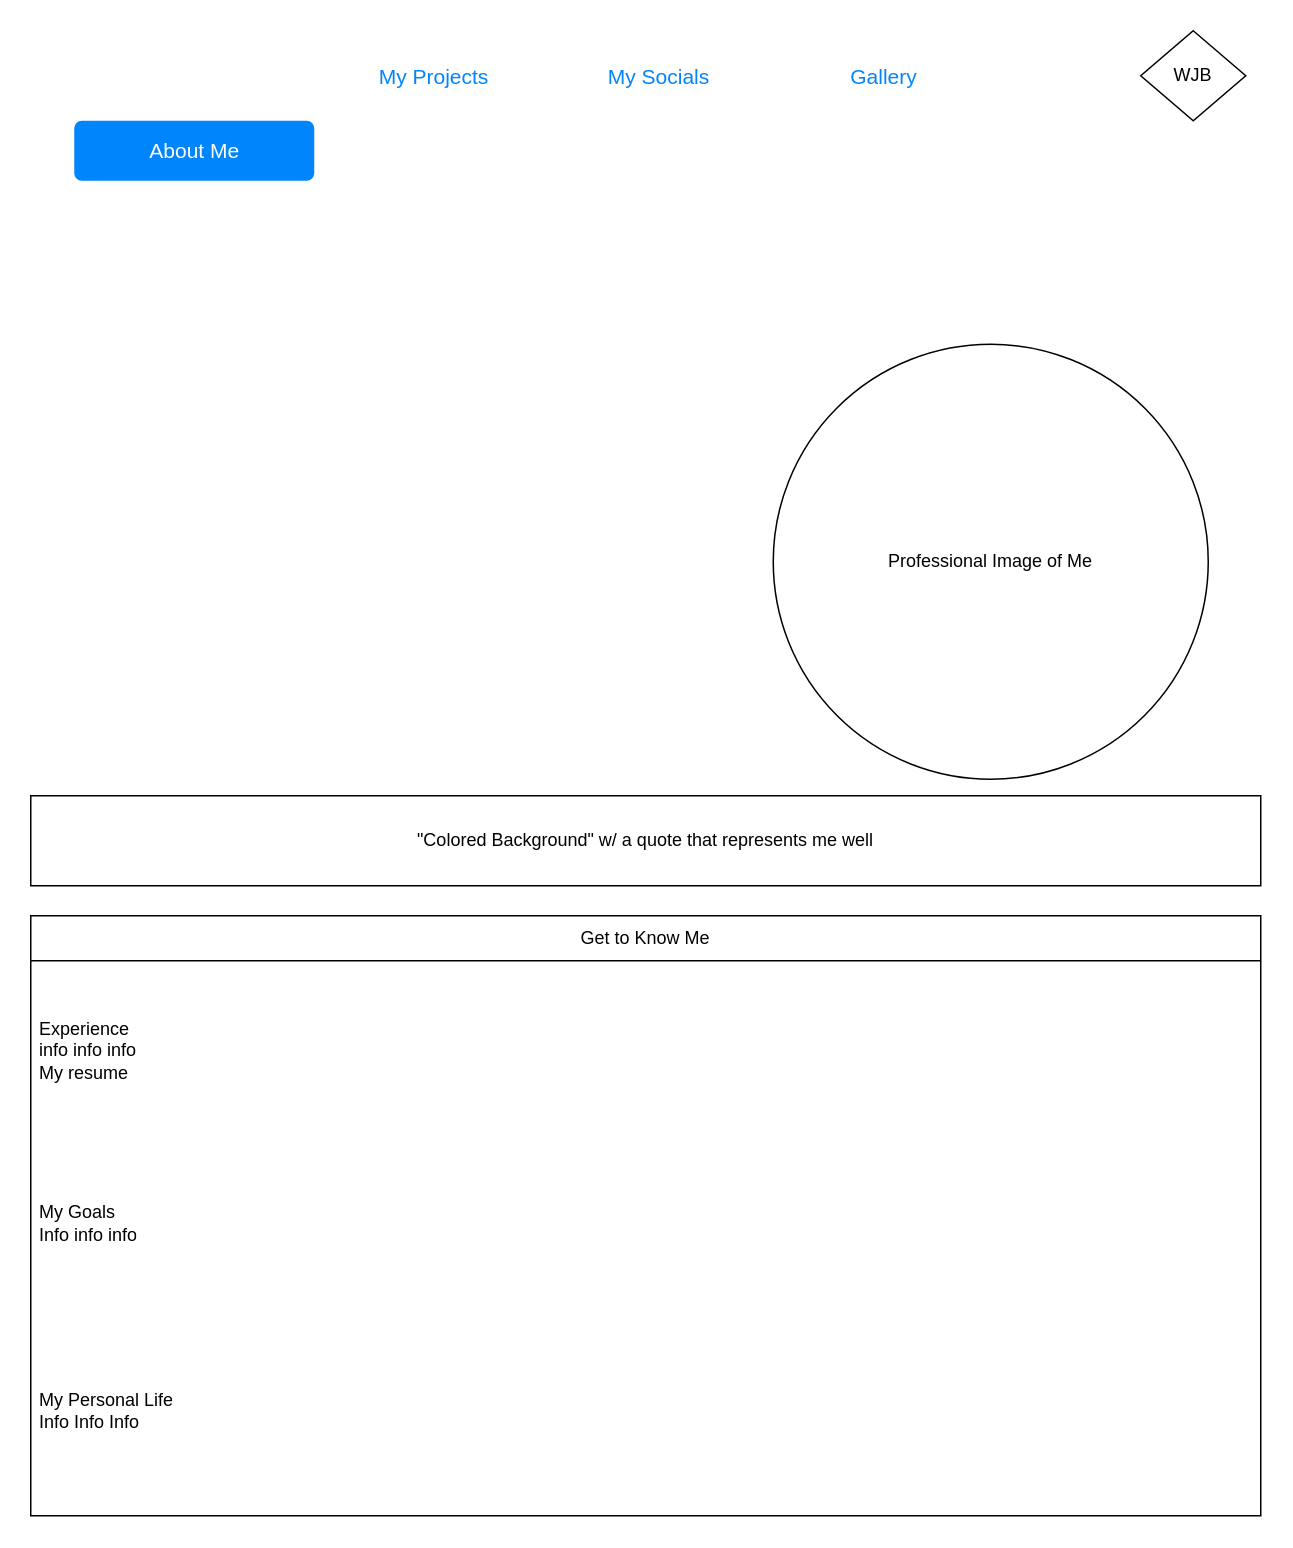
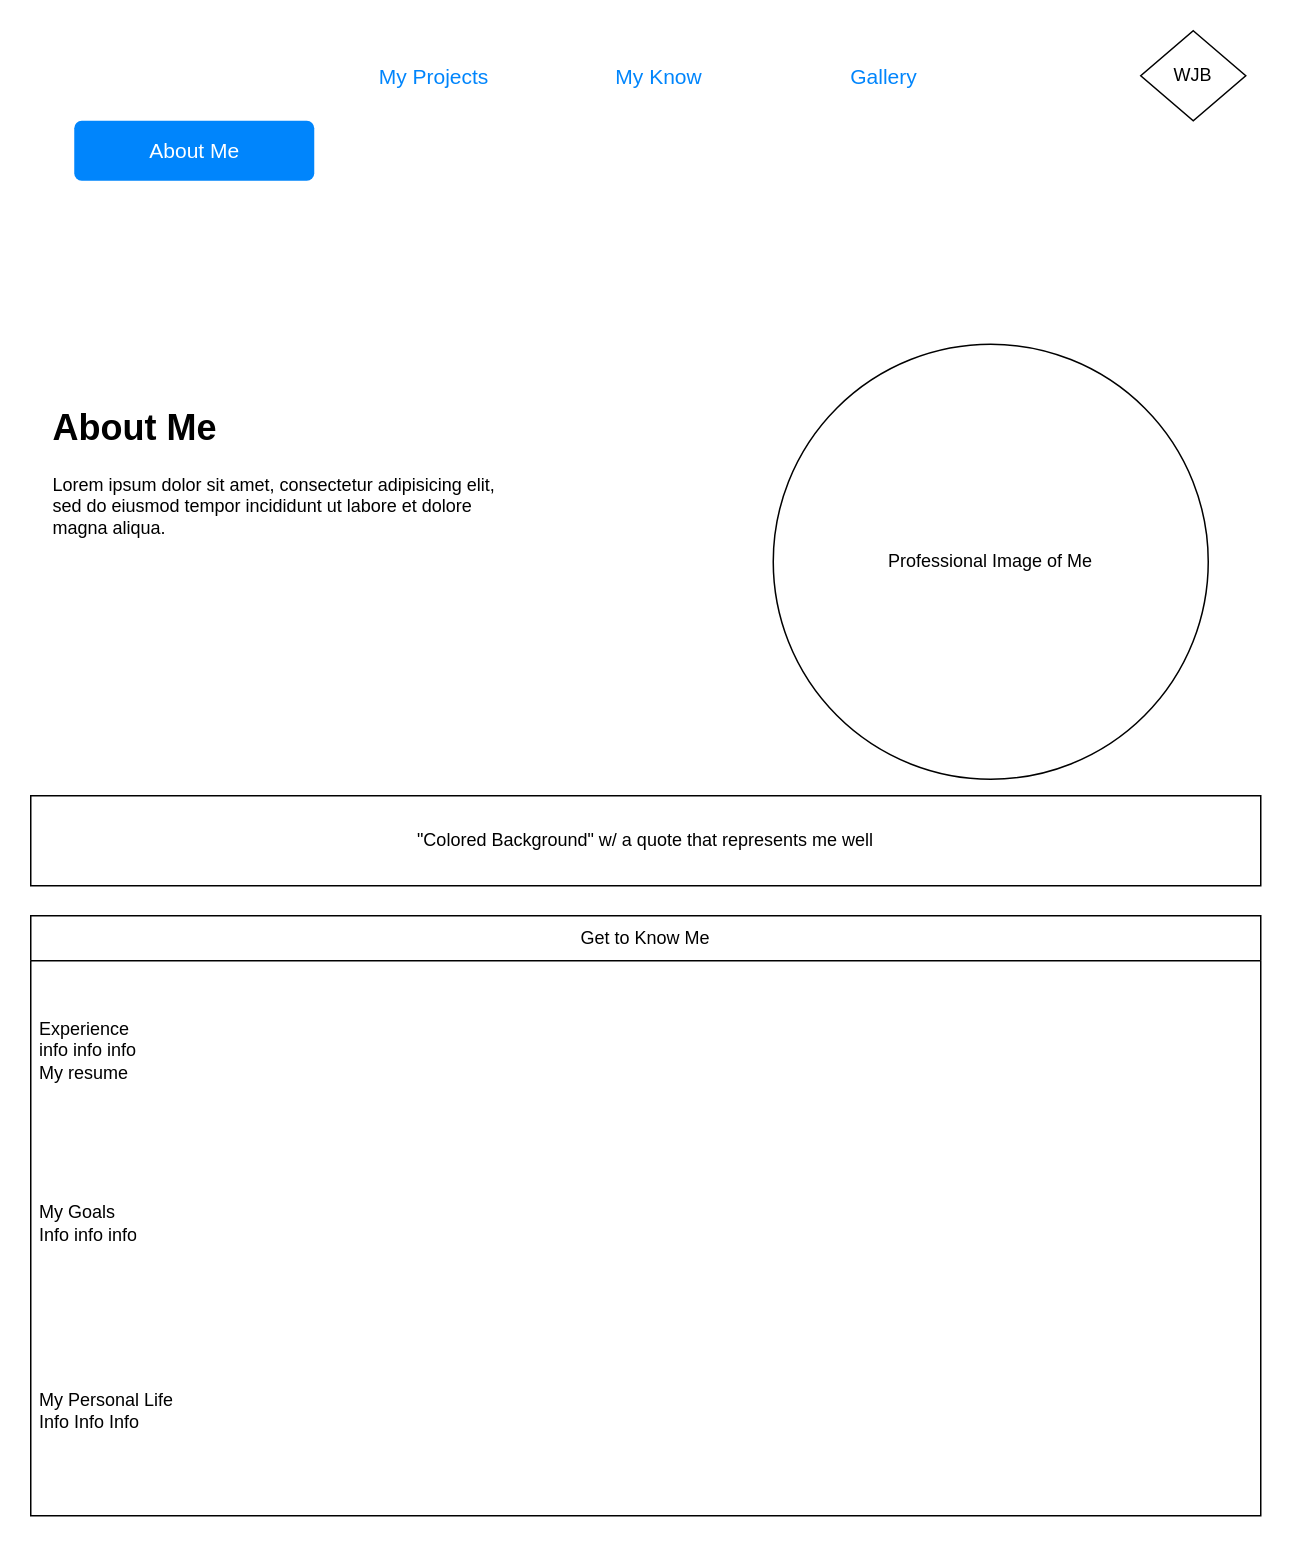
(659, 77) -> (659, 77)
none -> (286, 586)
